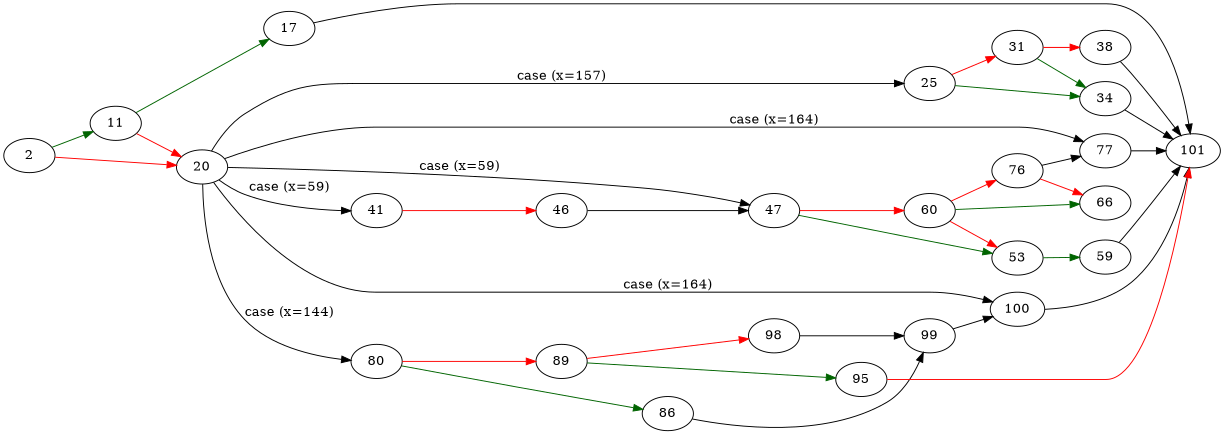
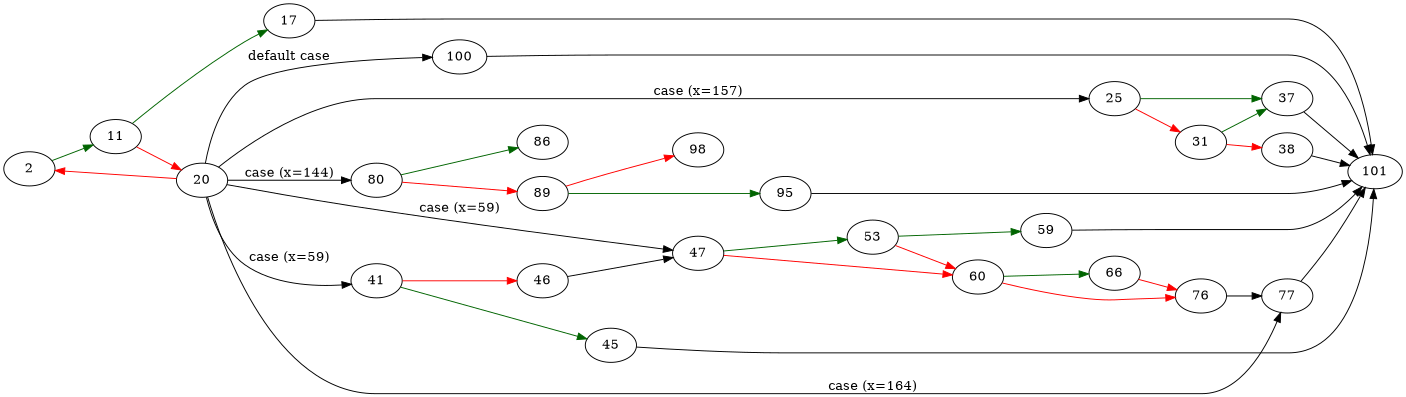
(1105, 99) -> (1287, 99)
(111, 161) -> (121, 175)
(1057, 185) -> (1153, 283)
(969, 232) -> (921, 255)
(668, 285) -> (289, 56)
(930, 336) -> none
none -> (611, 345)
(1109, 378) -> (1077, 194)
